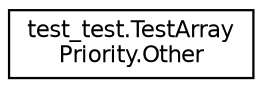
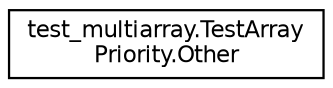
(131, 44) -> (166, 44)
